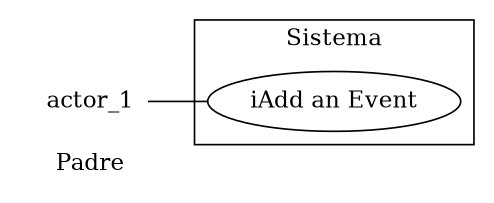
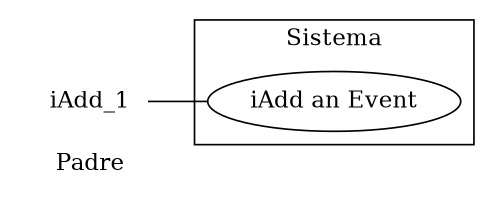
(91, 101) -> (91, 101)
